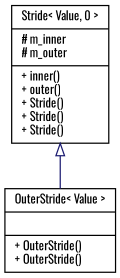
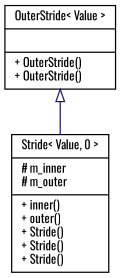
(60, 172) -> (60, 118)
